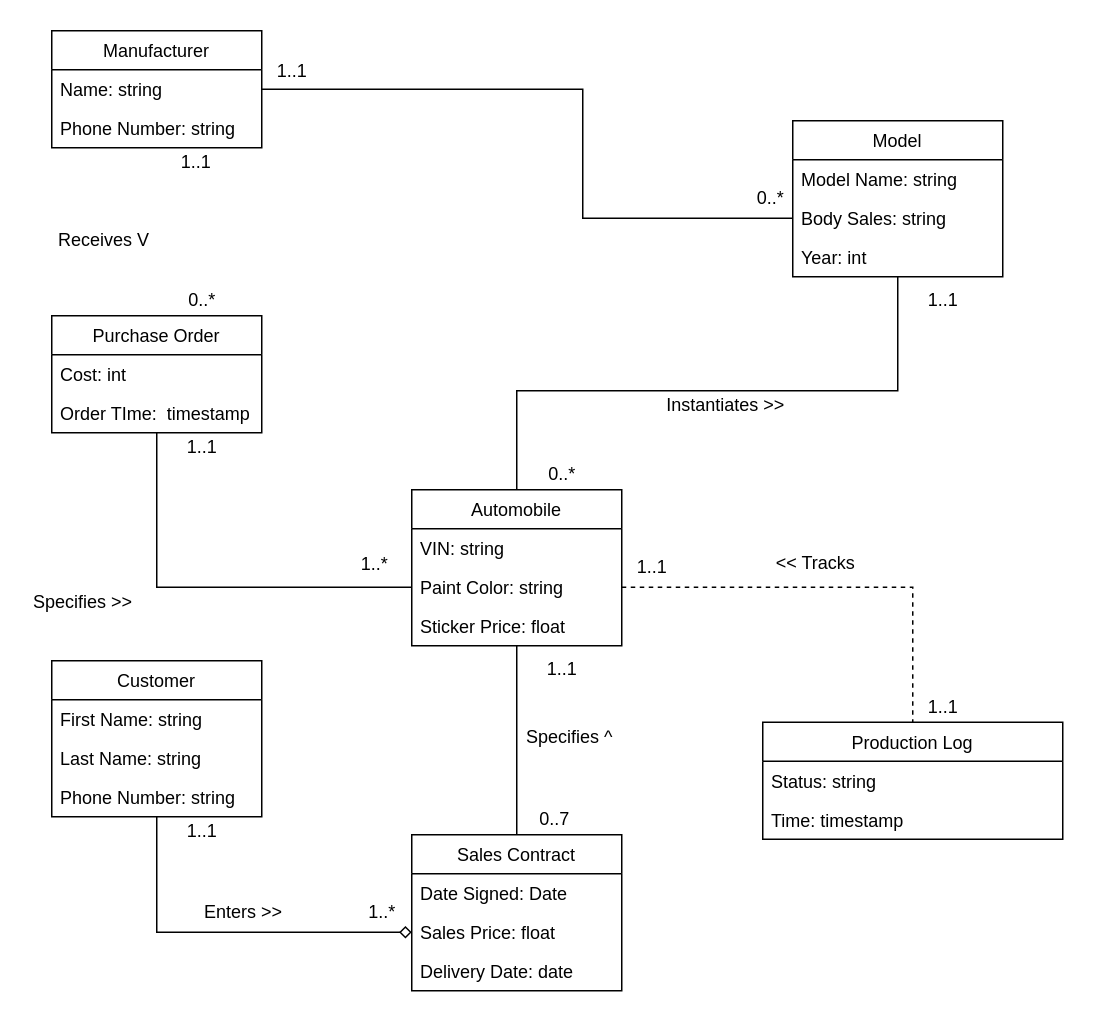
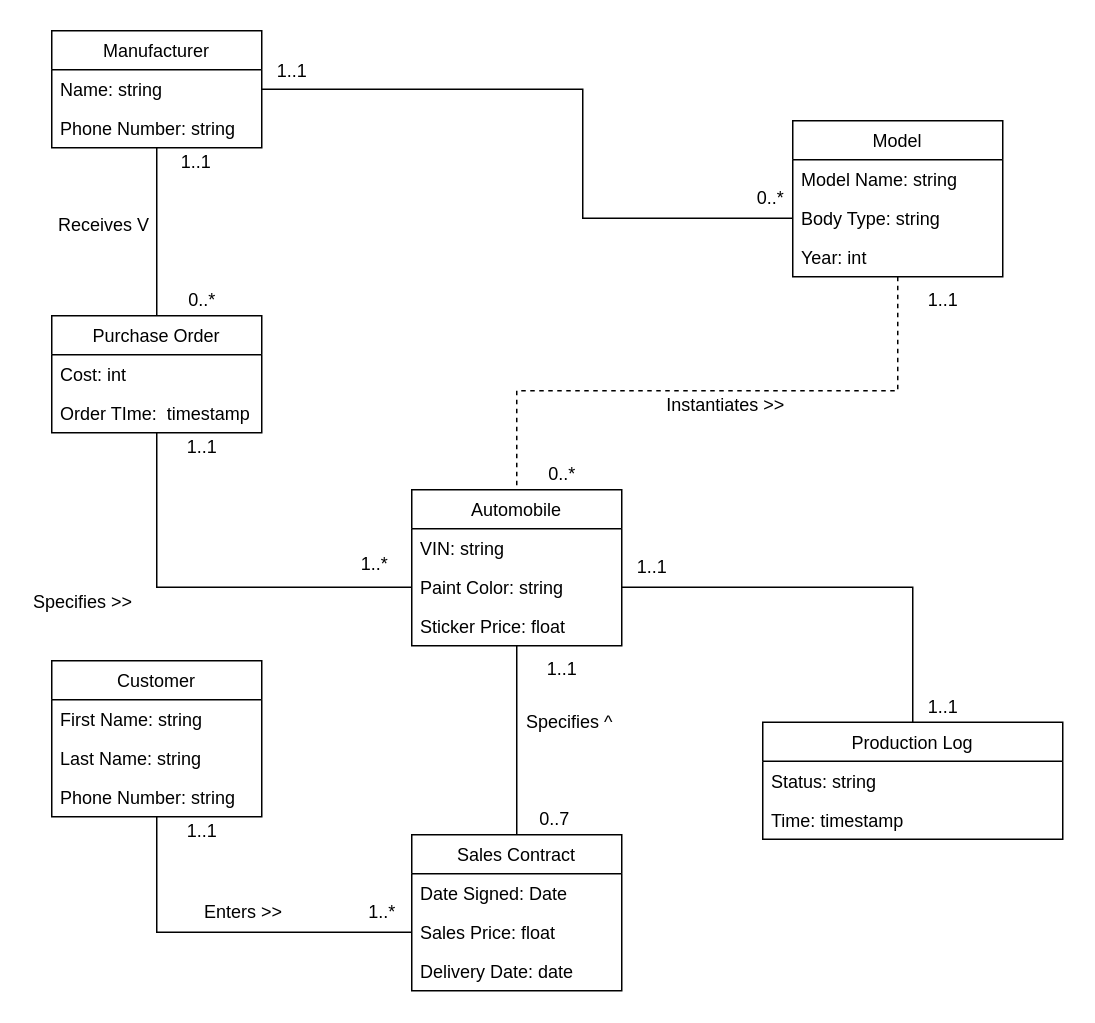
(880, 219) -> (877, 219)
none -> (157, 230)
(104, 241) -> (104, 226)
(716, 391) -> (716, 391)
(815, 563) -> none
(835, 587) -> (835, 587)
(569, 737) -> (569, 722)
(399, 932) -> (404, 932)
